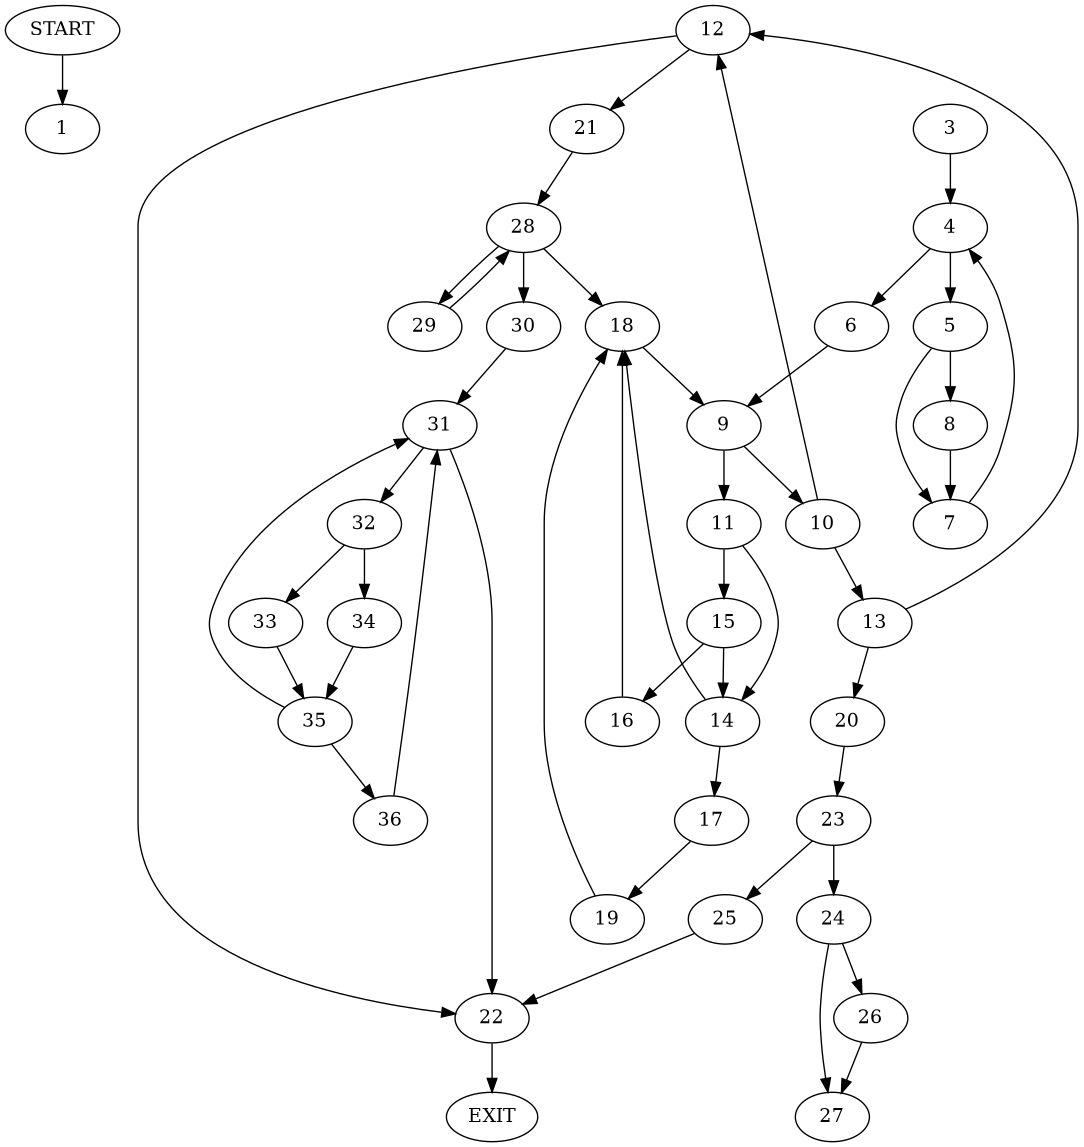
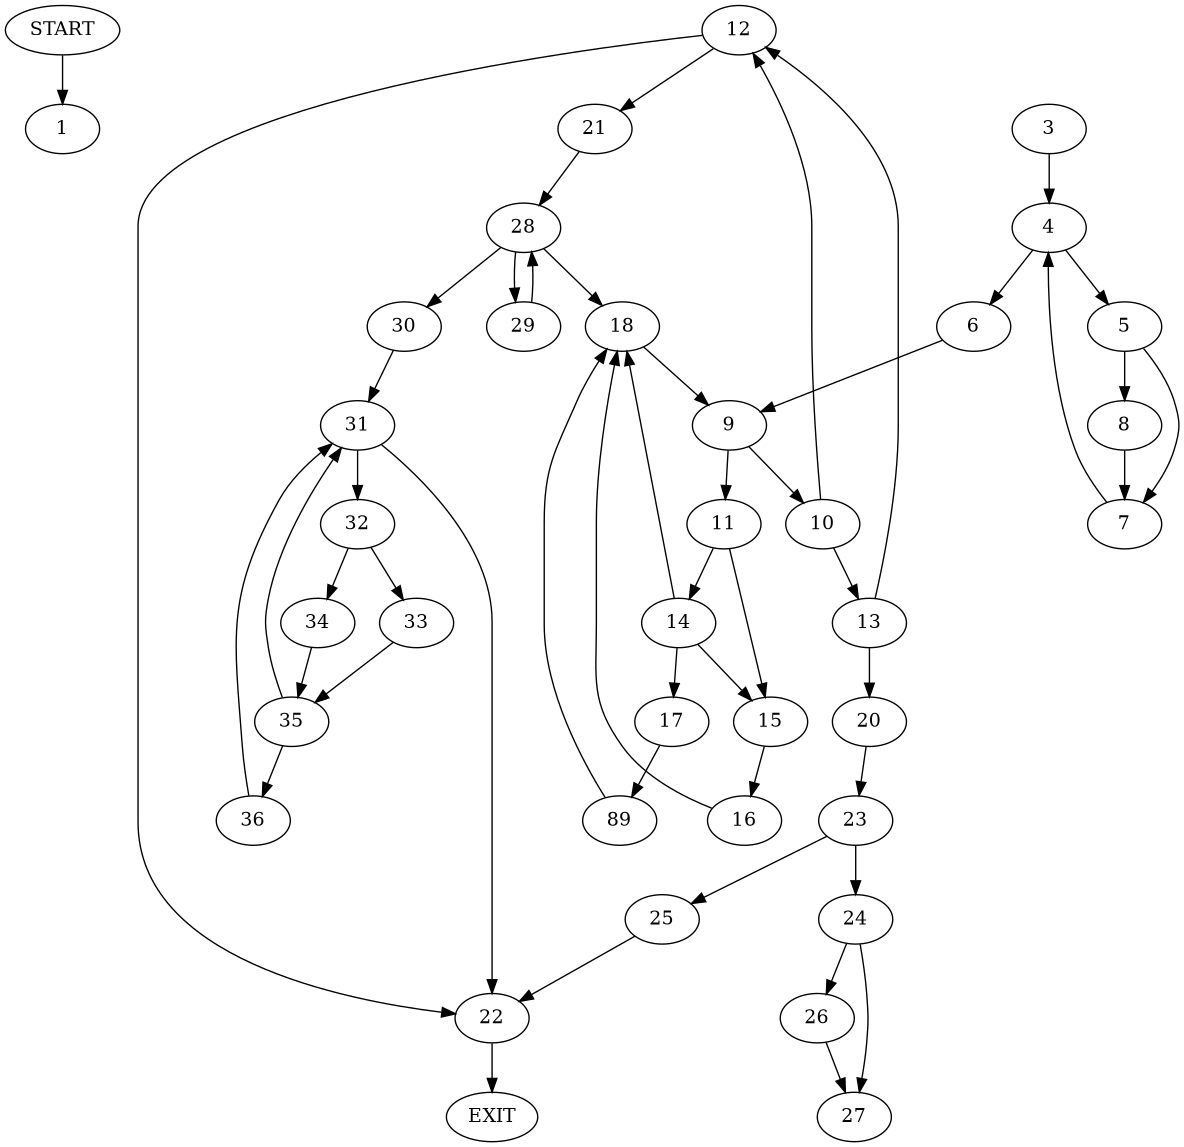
(723, 666) -> (720, 667)
(607, 919) -> (620, 821)
